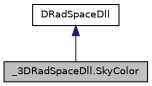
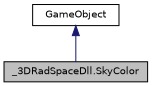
(76, 15) -> (76, 15)
